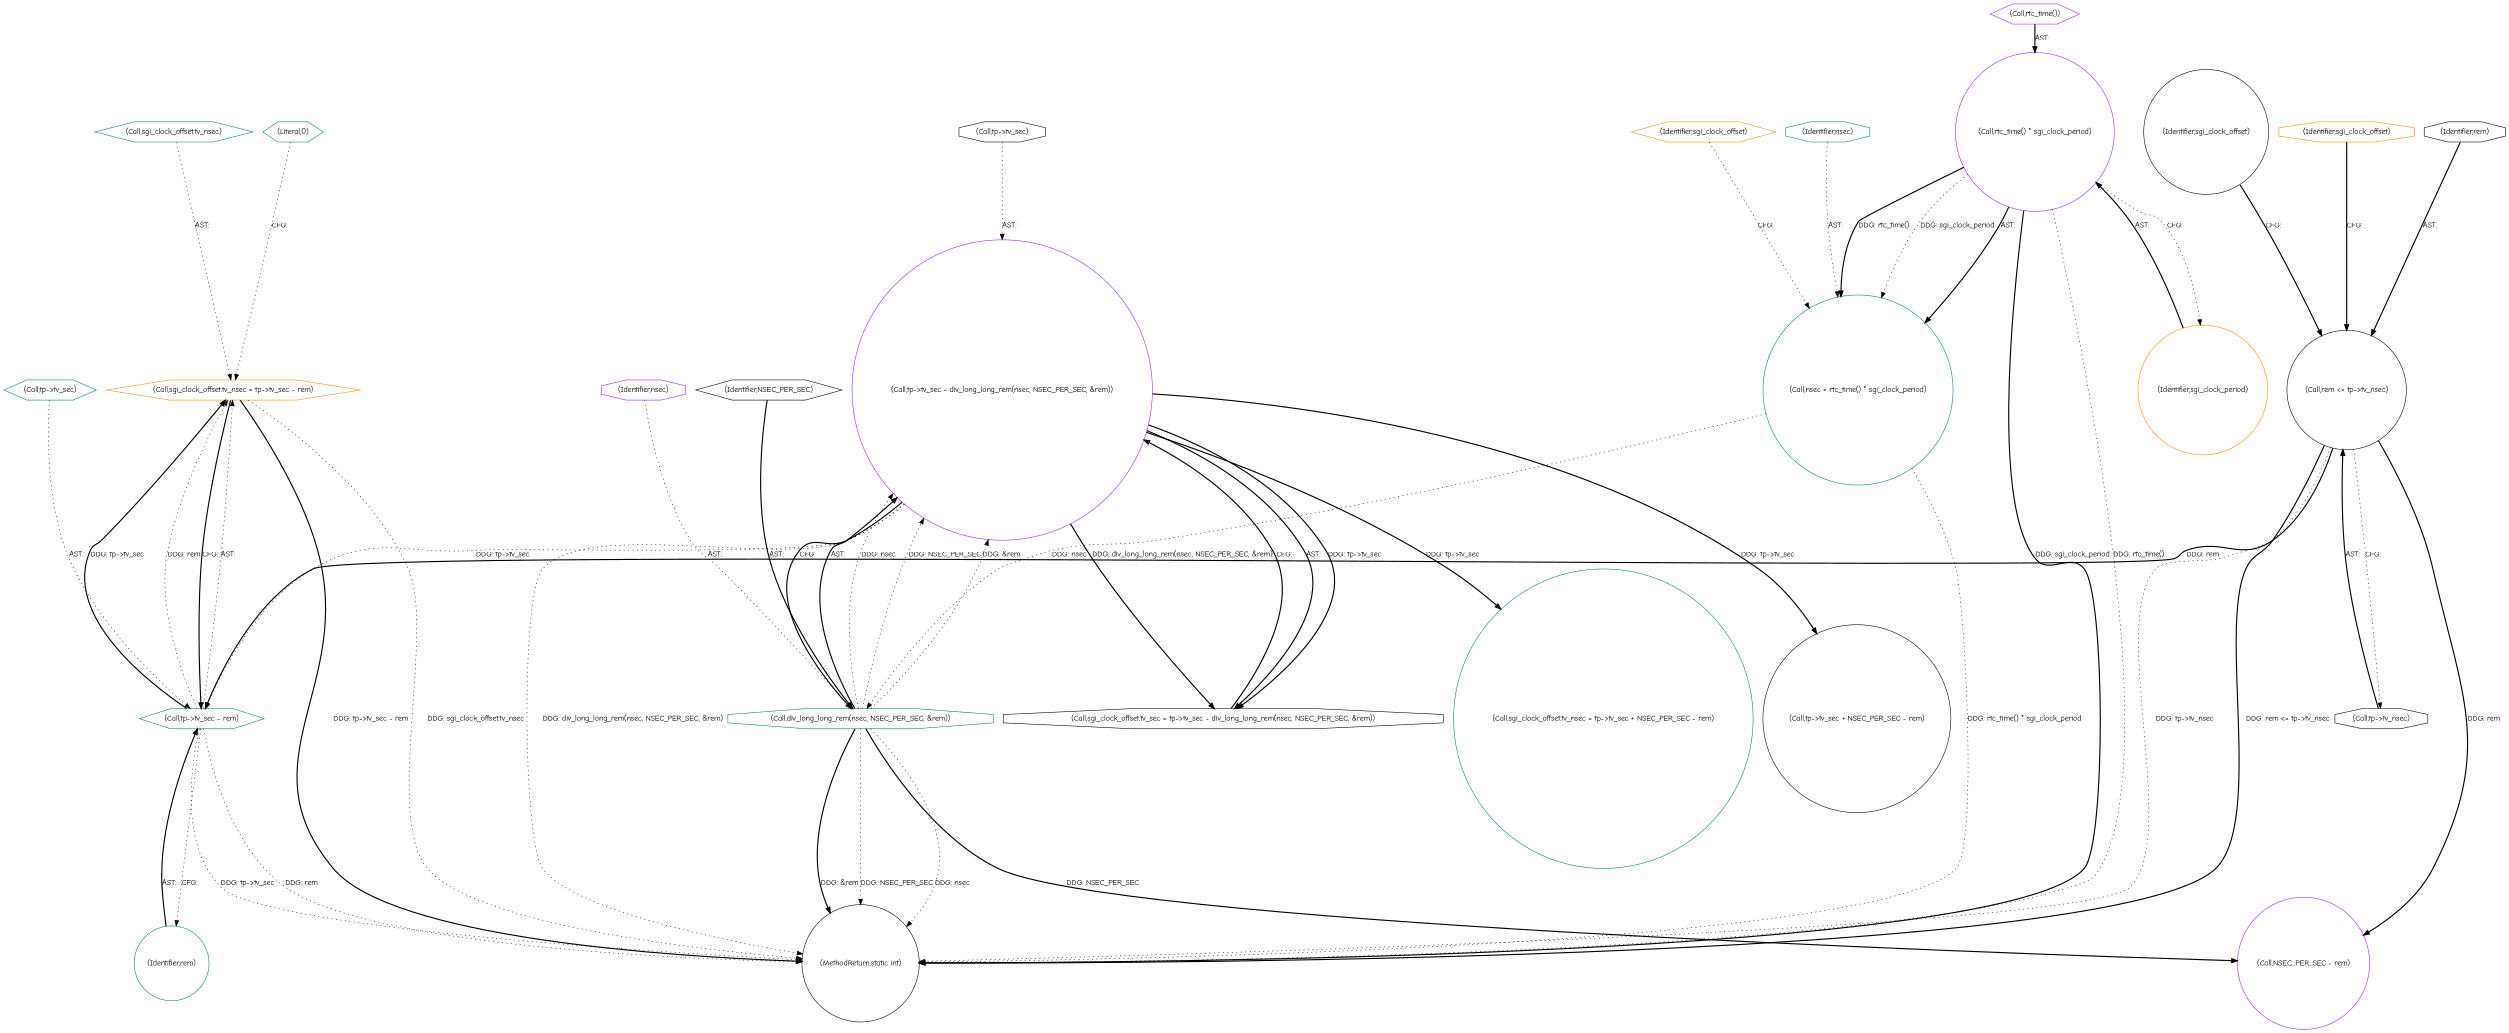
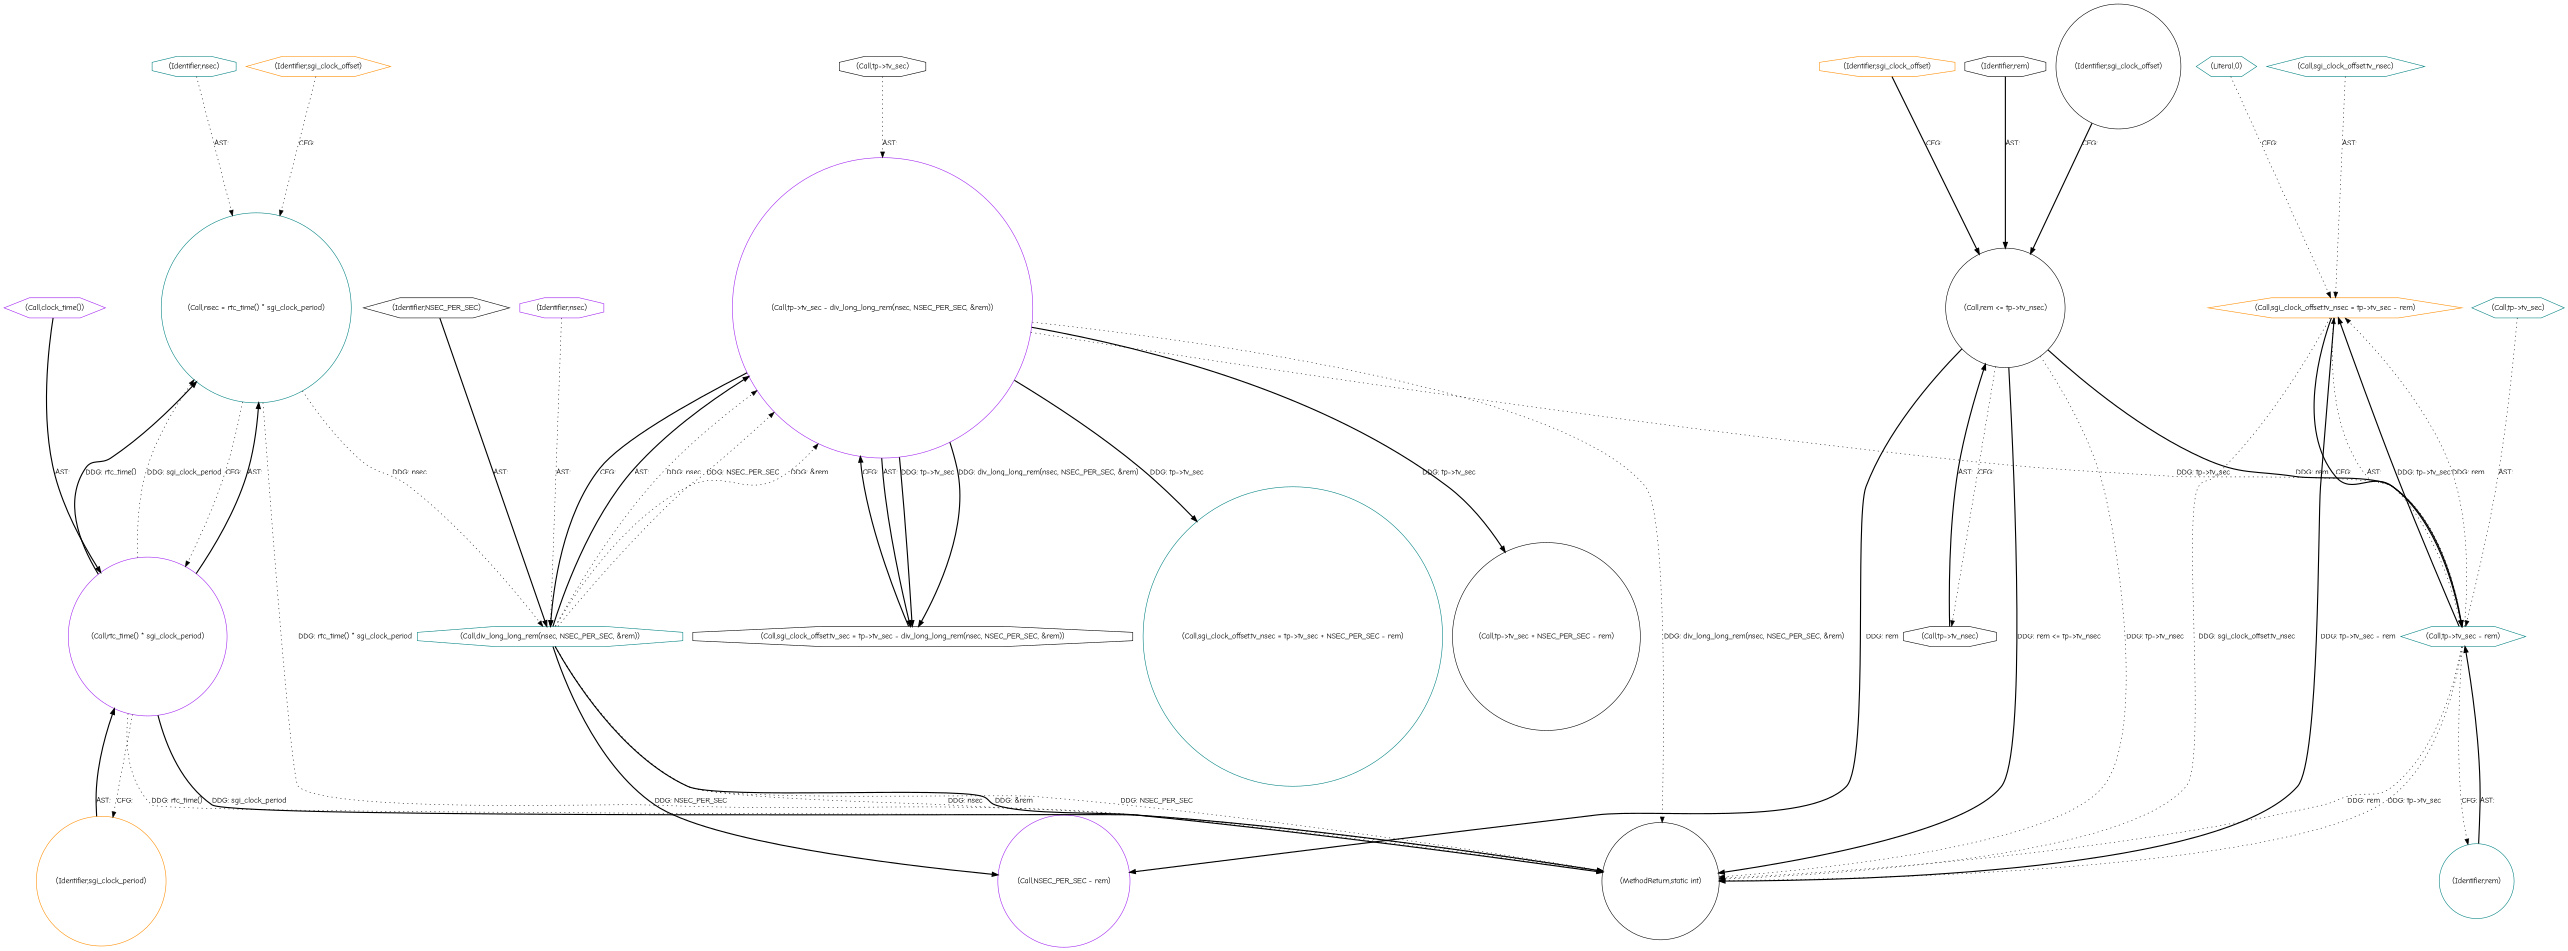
(2035, 14) -> (55, 308)
none -> (221, 484)
